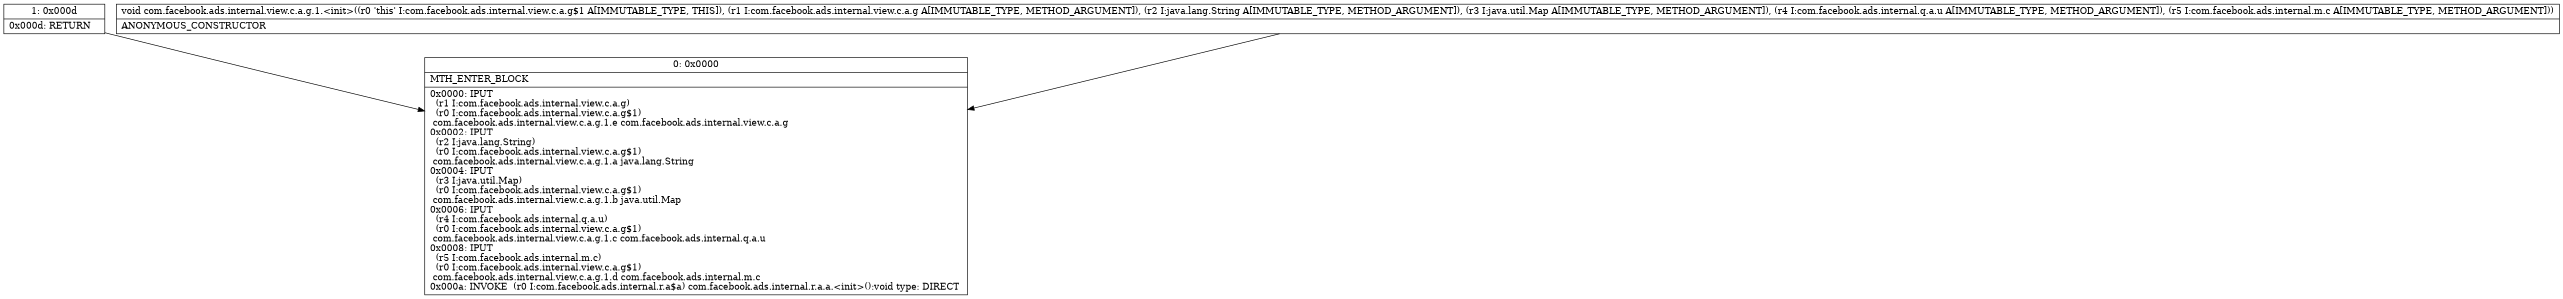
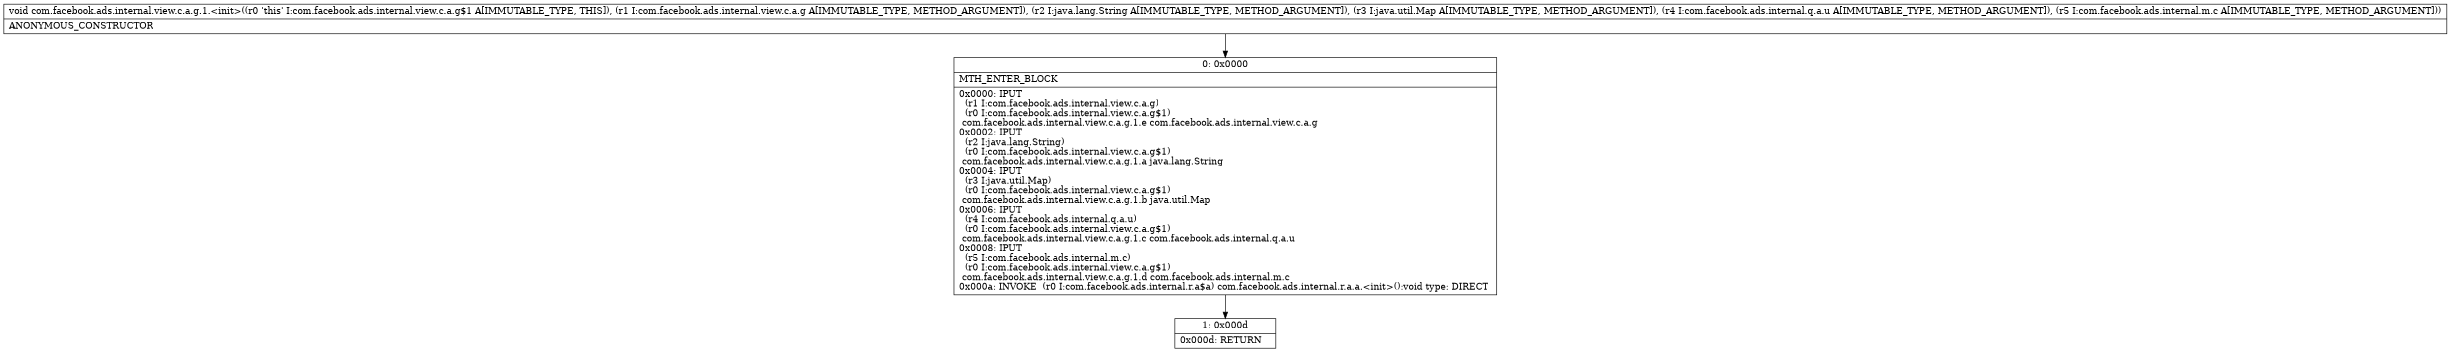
(262, 71) -> (1225, 303)
